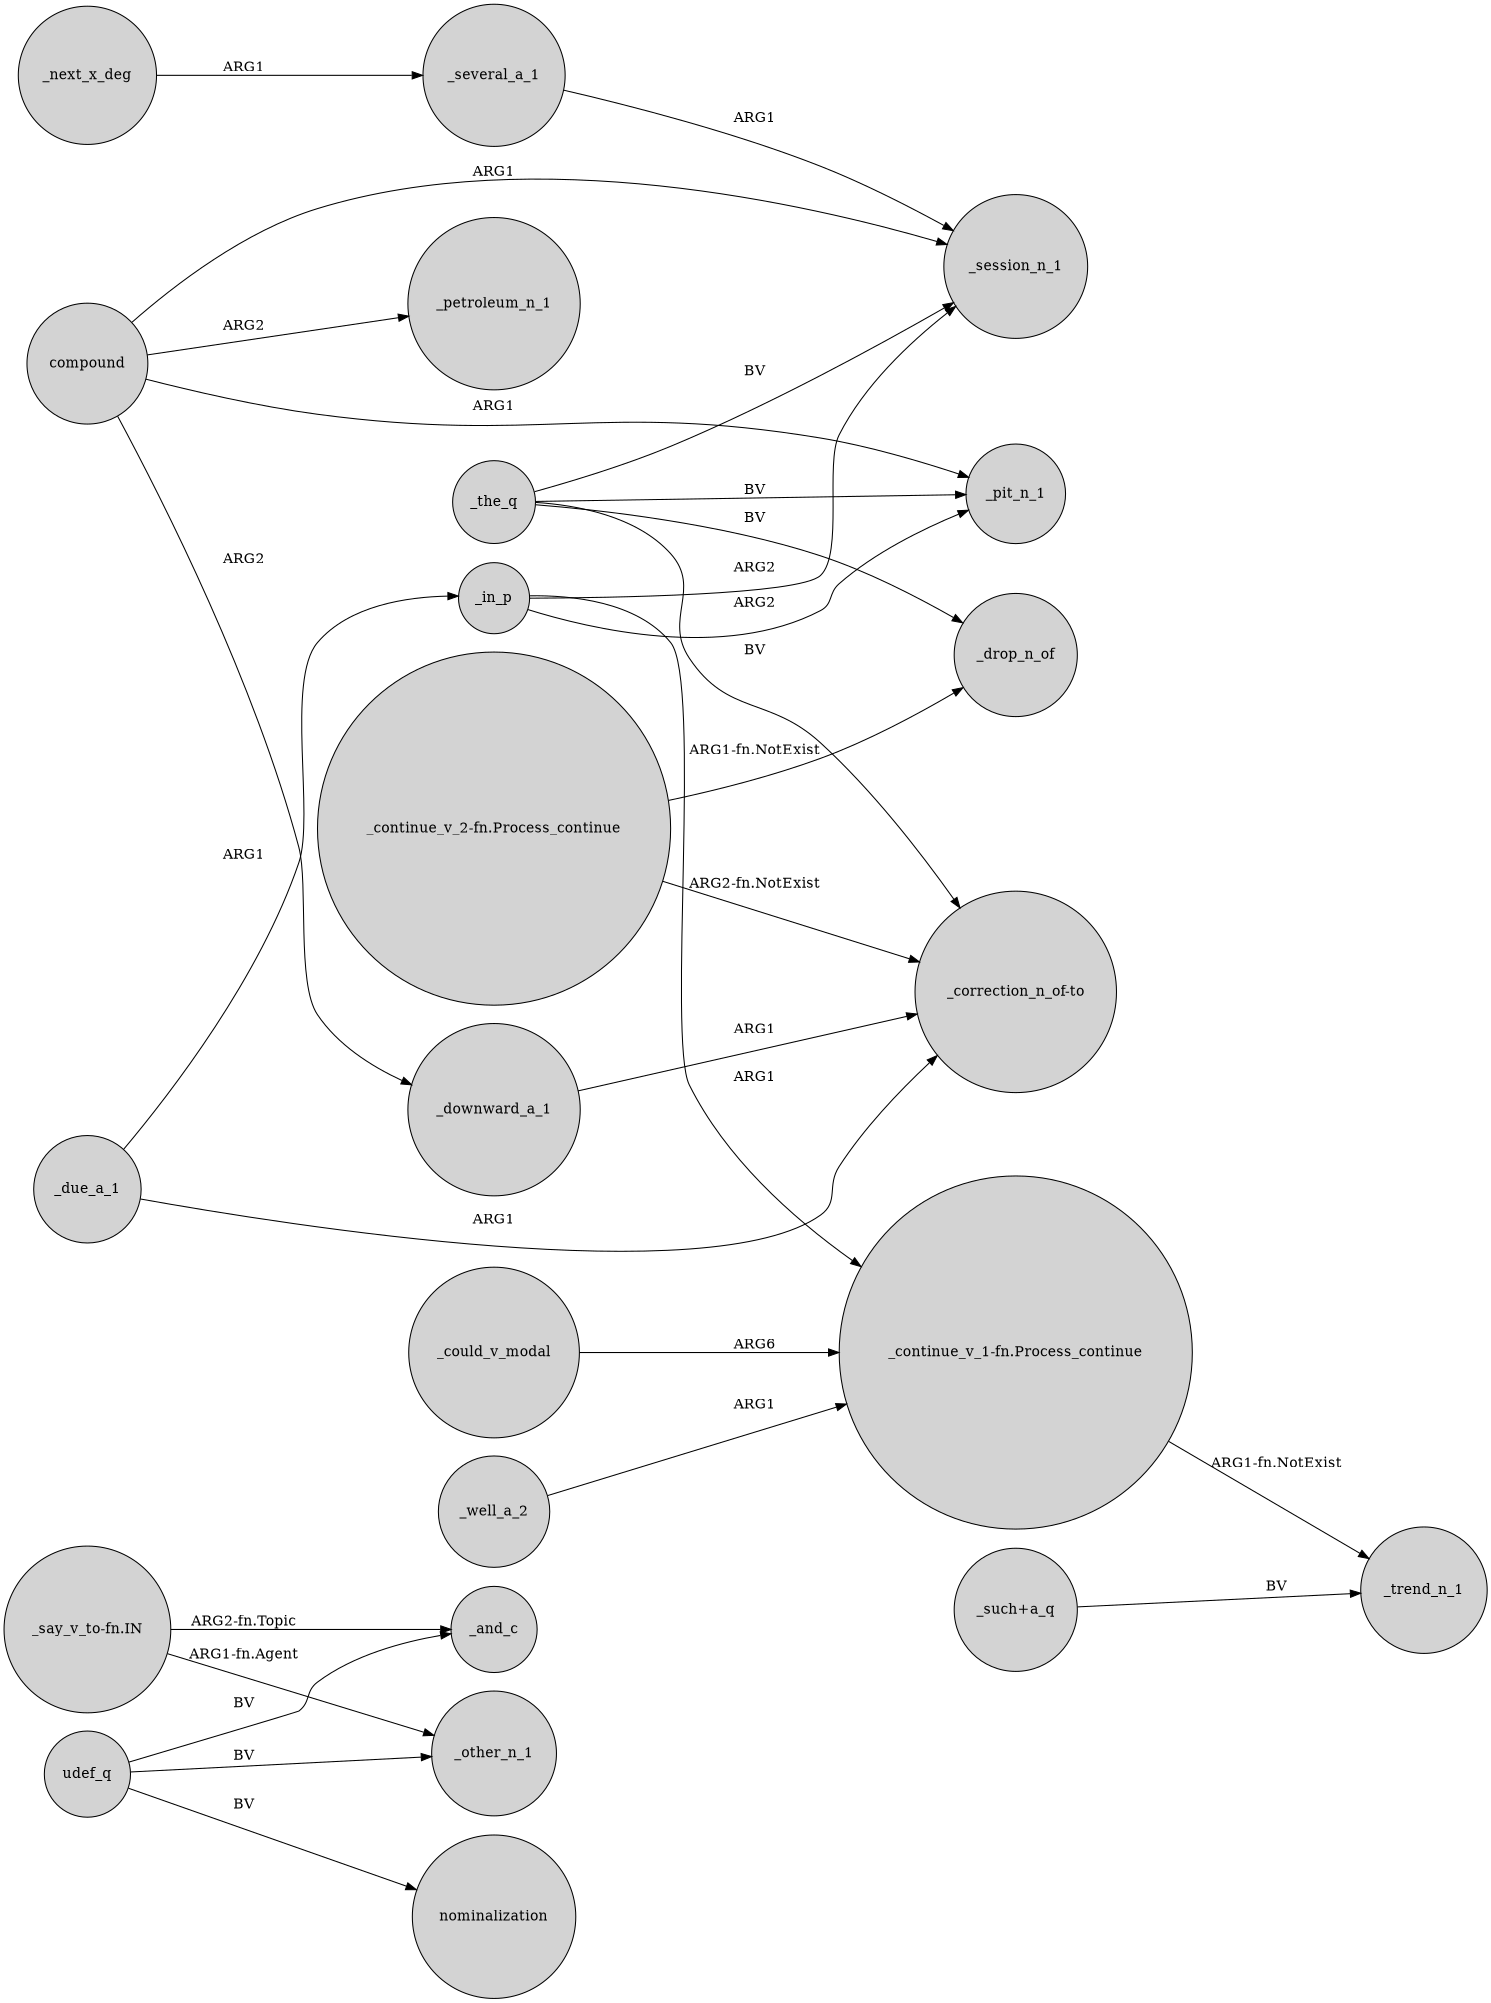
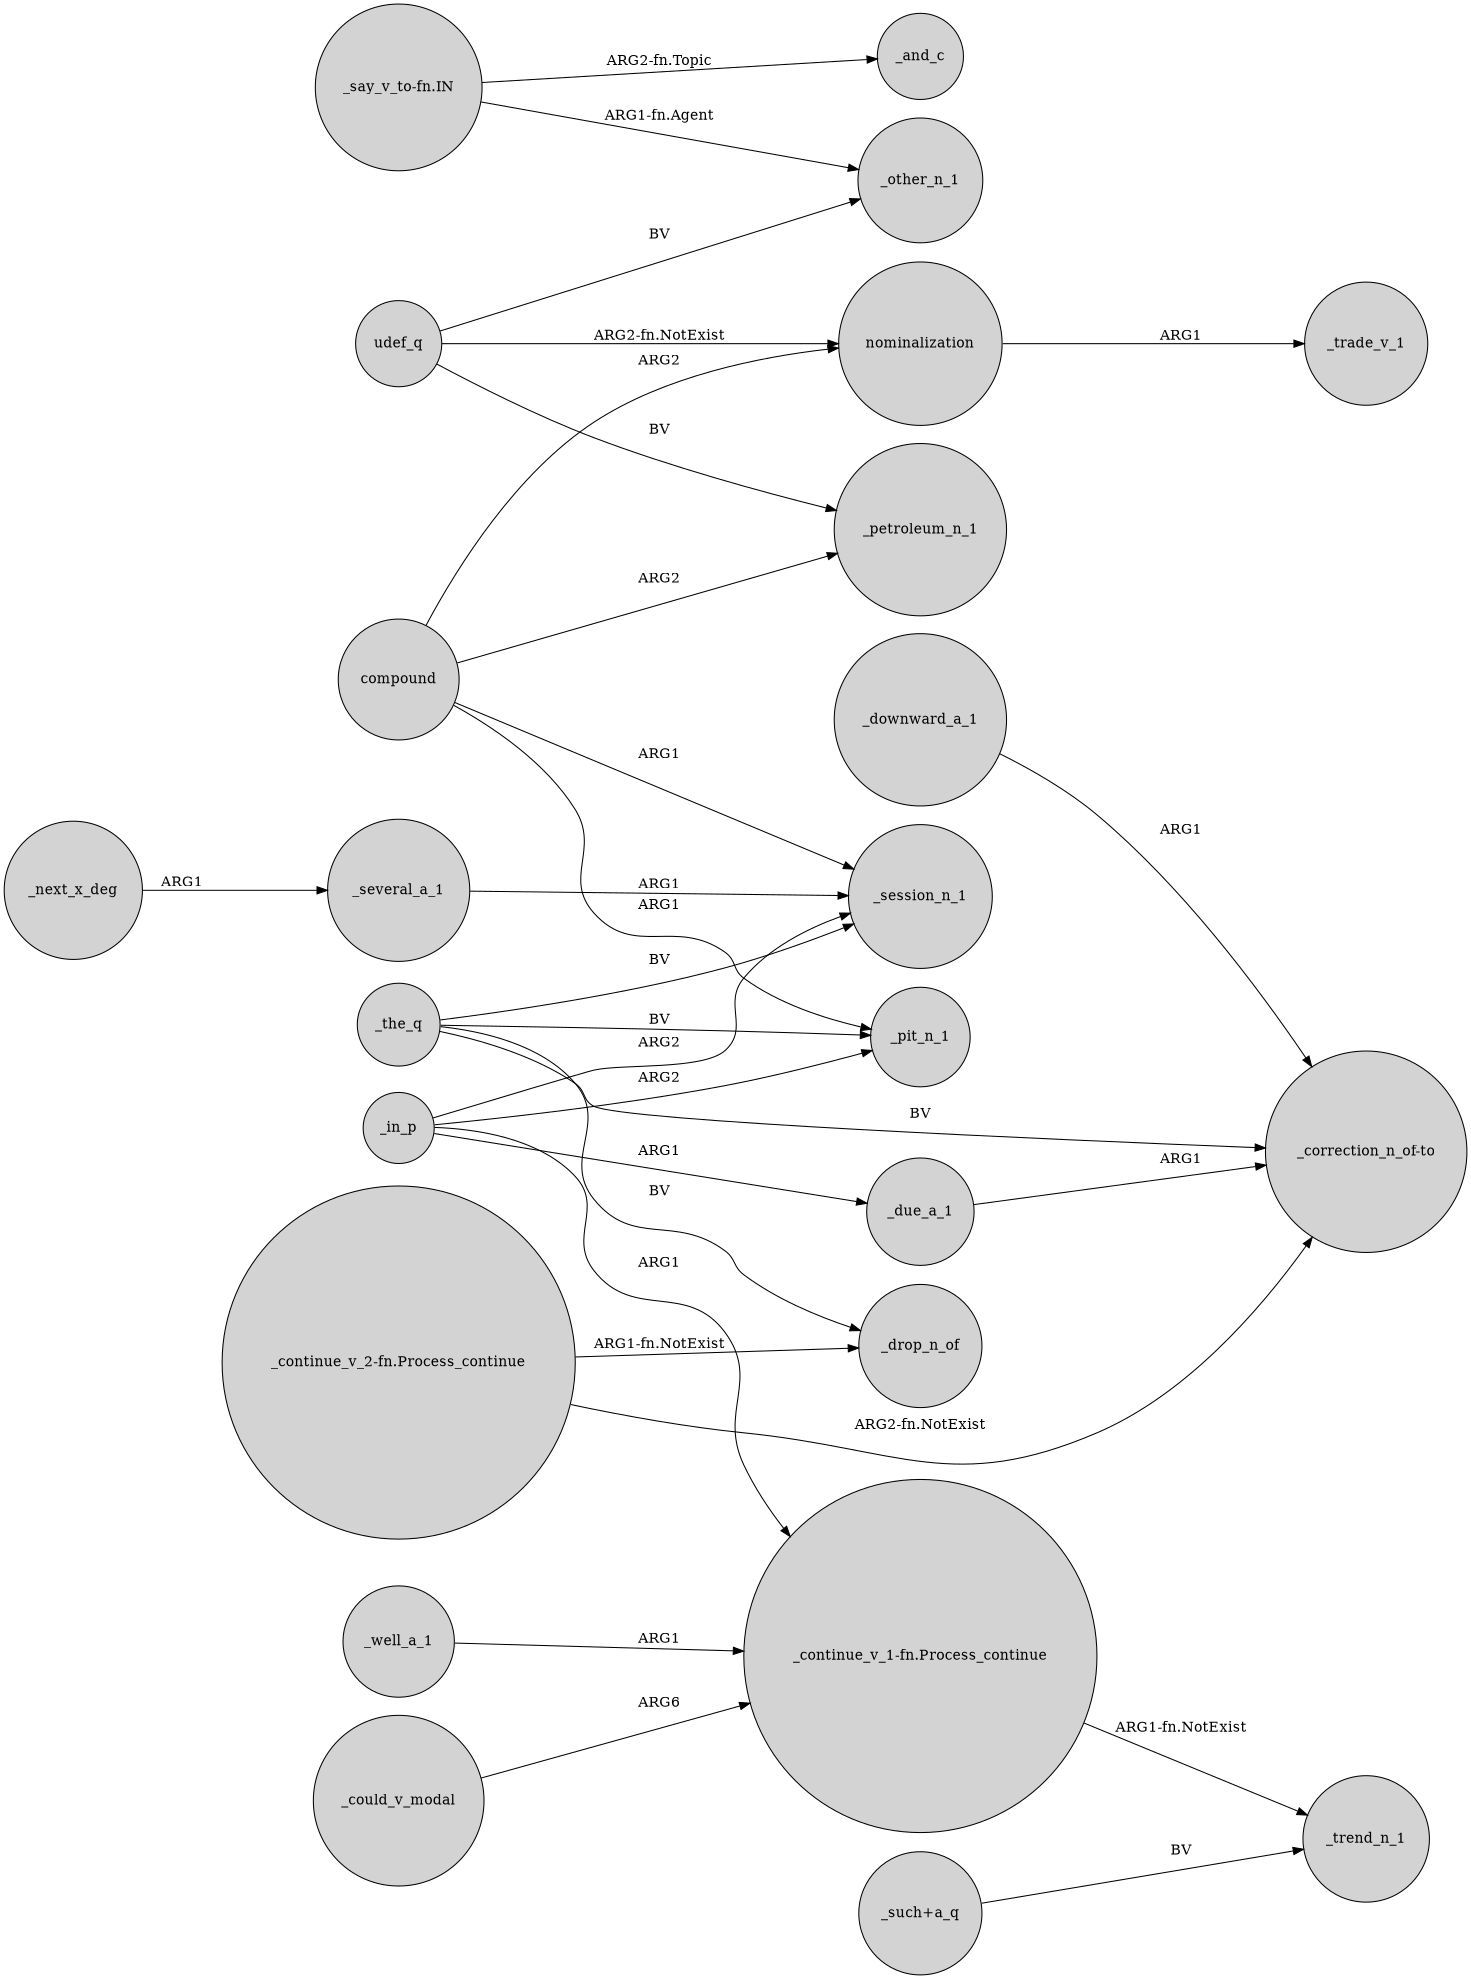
none -> (1366, 344)
(270, 756) -> (586, 428)
(303, 832) -> (645, 1168)
(494, 1512) -> (399, 1642)
(294, 1713) -> (626, 450)
(244, 1805) -> (660, 336)
